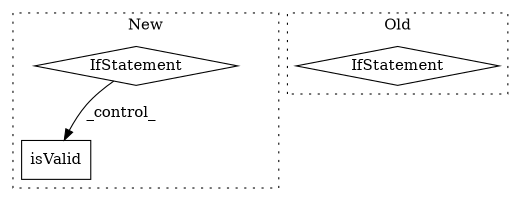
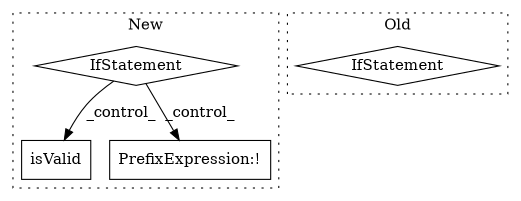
none -> (190, 160)
